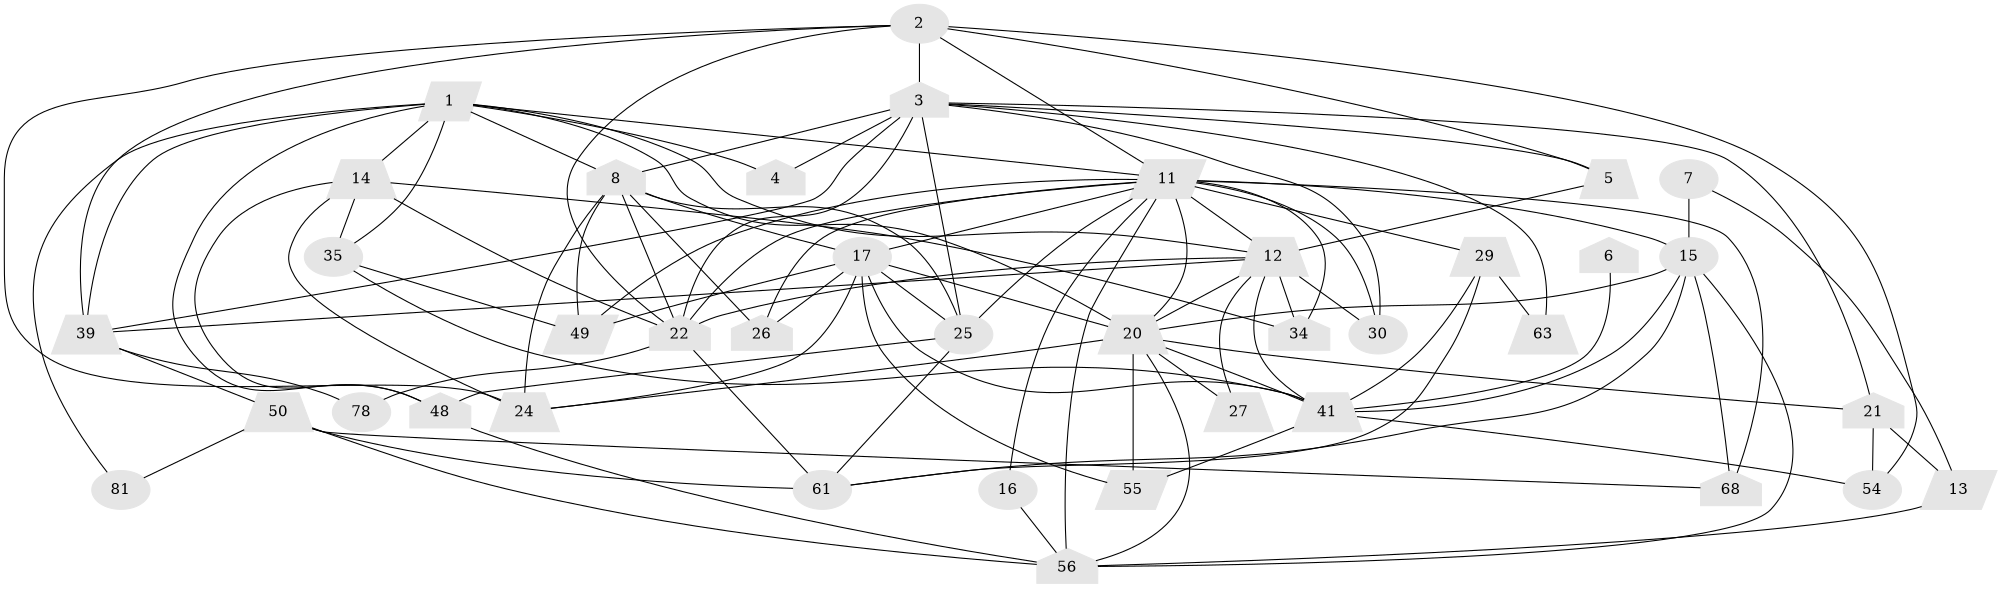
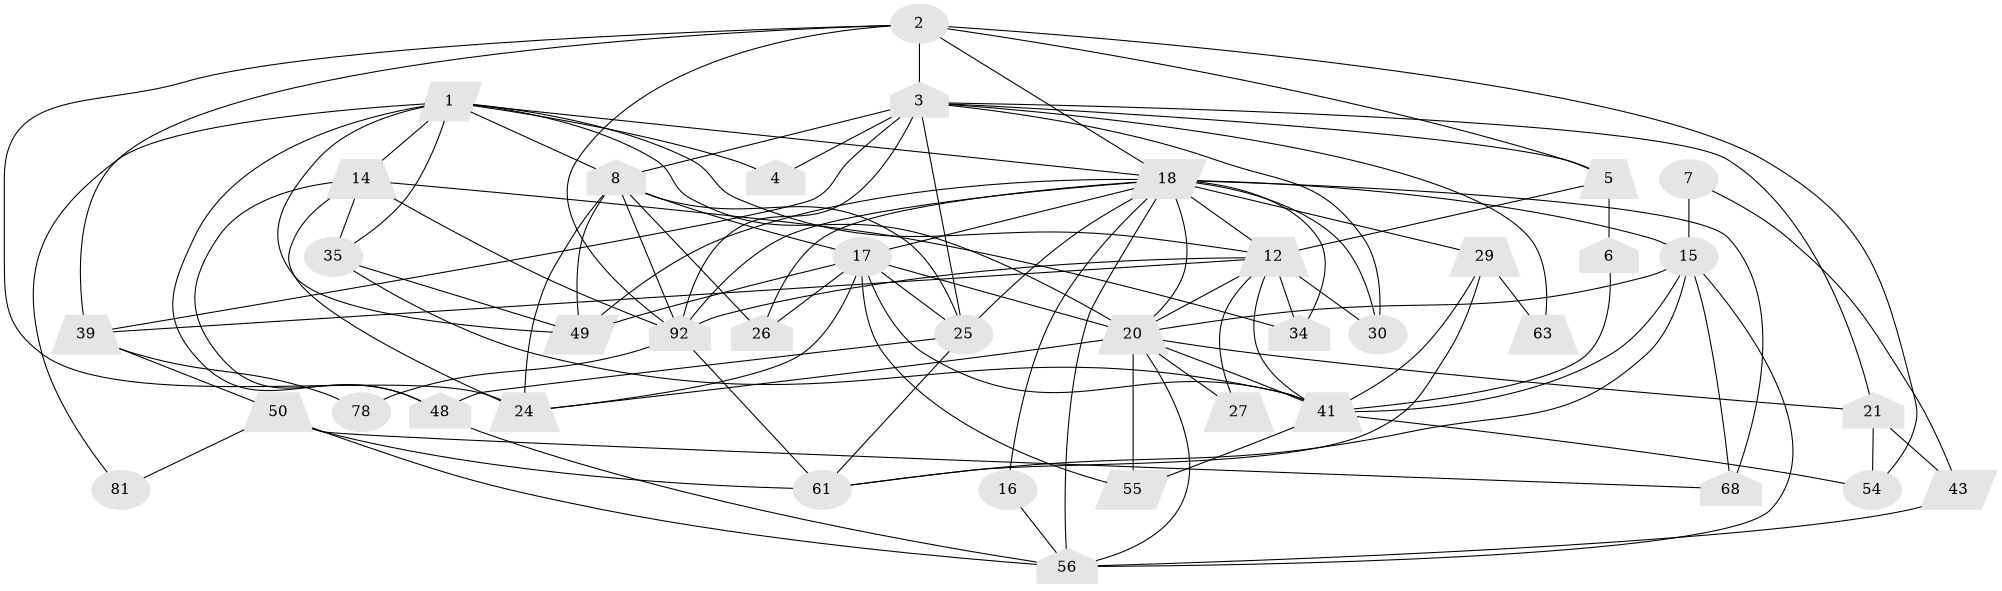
(202, 138) -> (280, 248)
(1168, 179) -> (1168, 179)
none -> (1609, 218)
(680, 335) -> (680, 335)
(1959, 490) -> (1959, 490)
